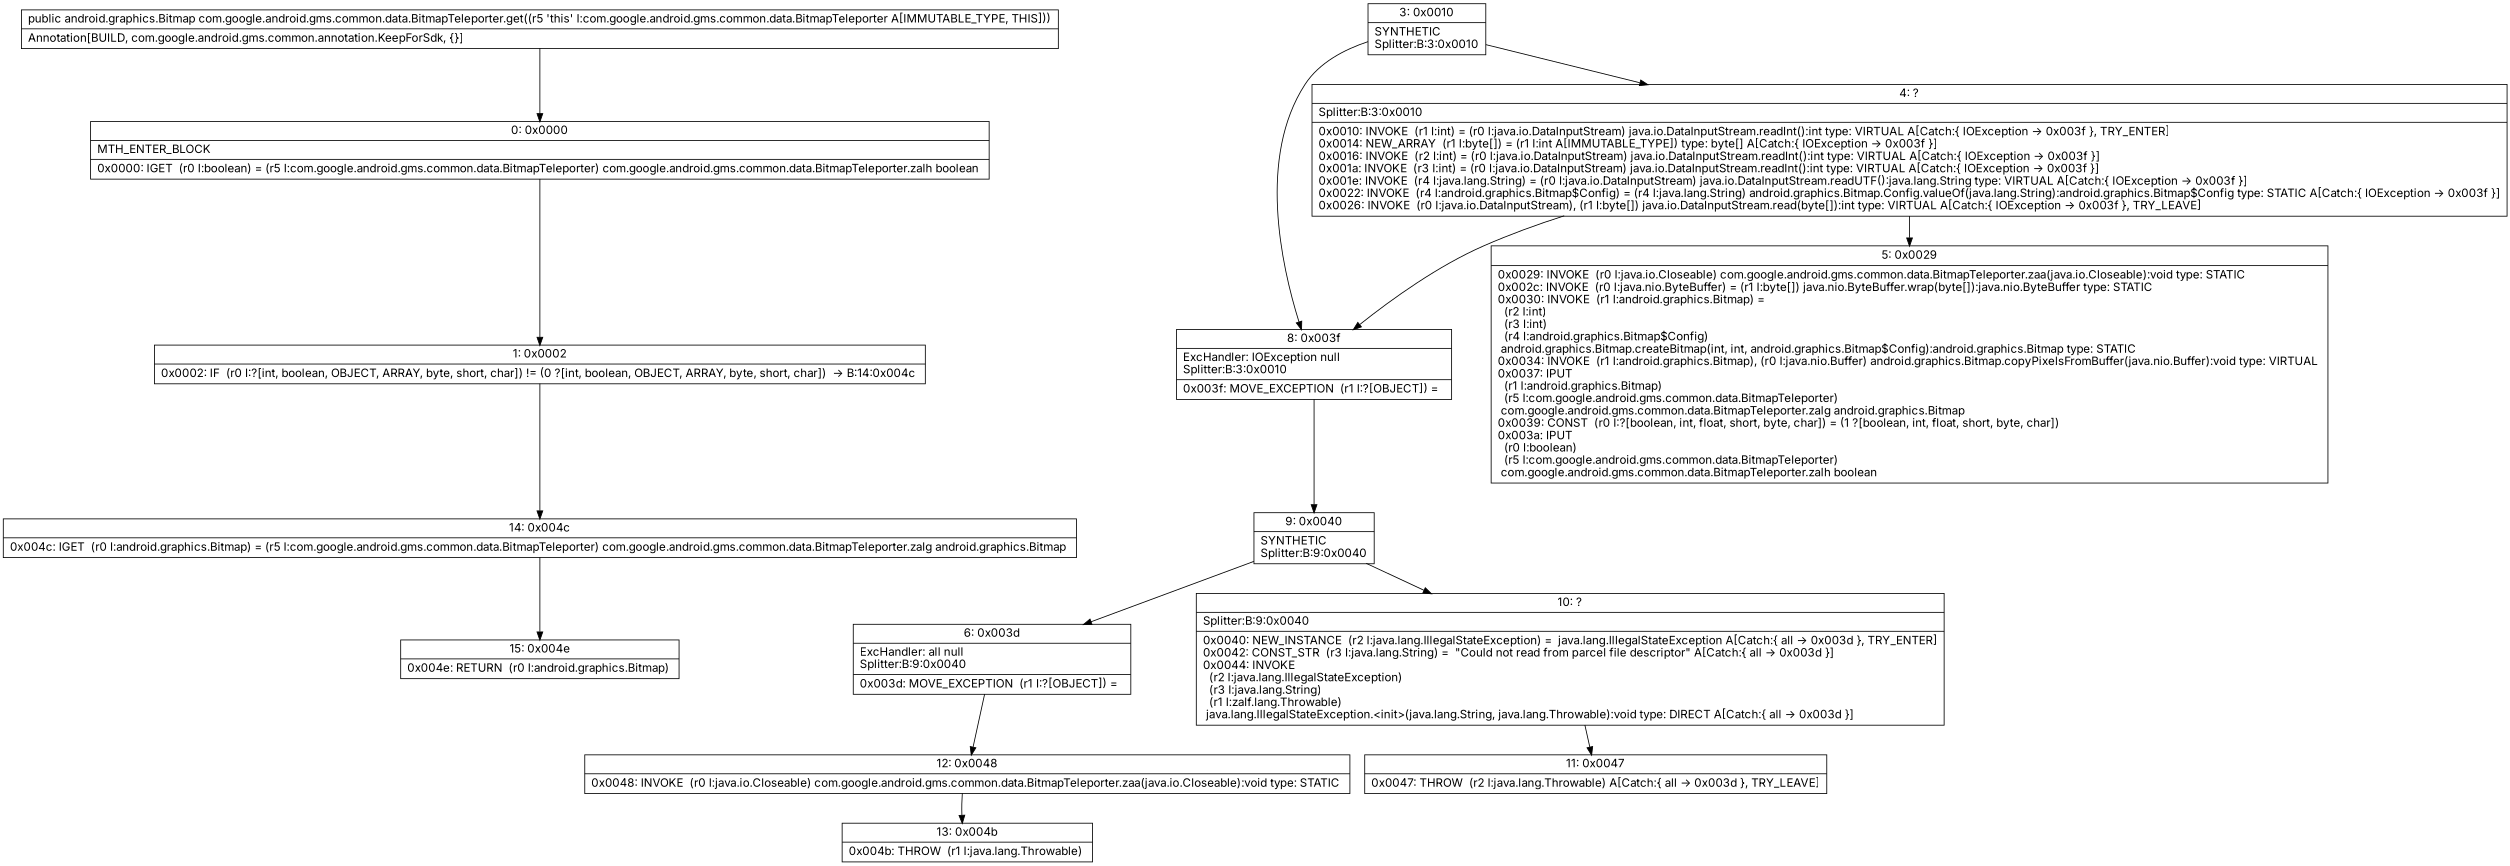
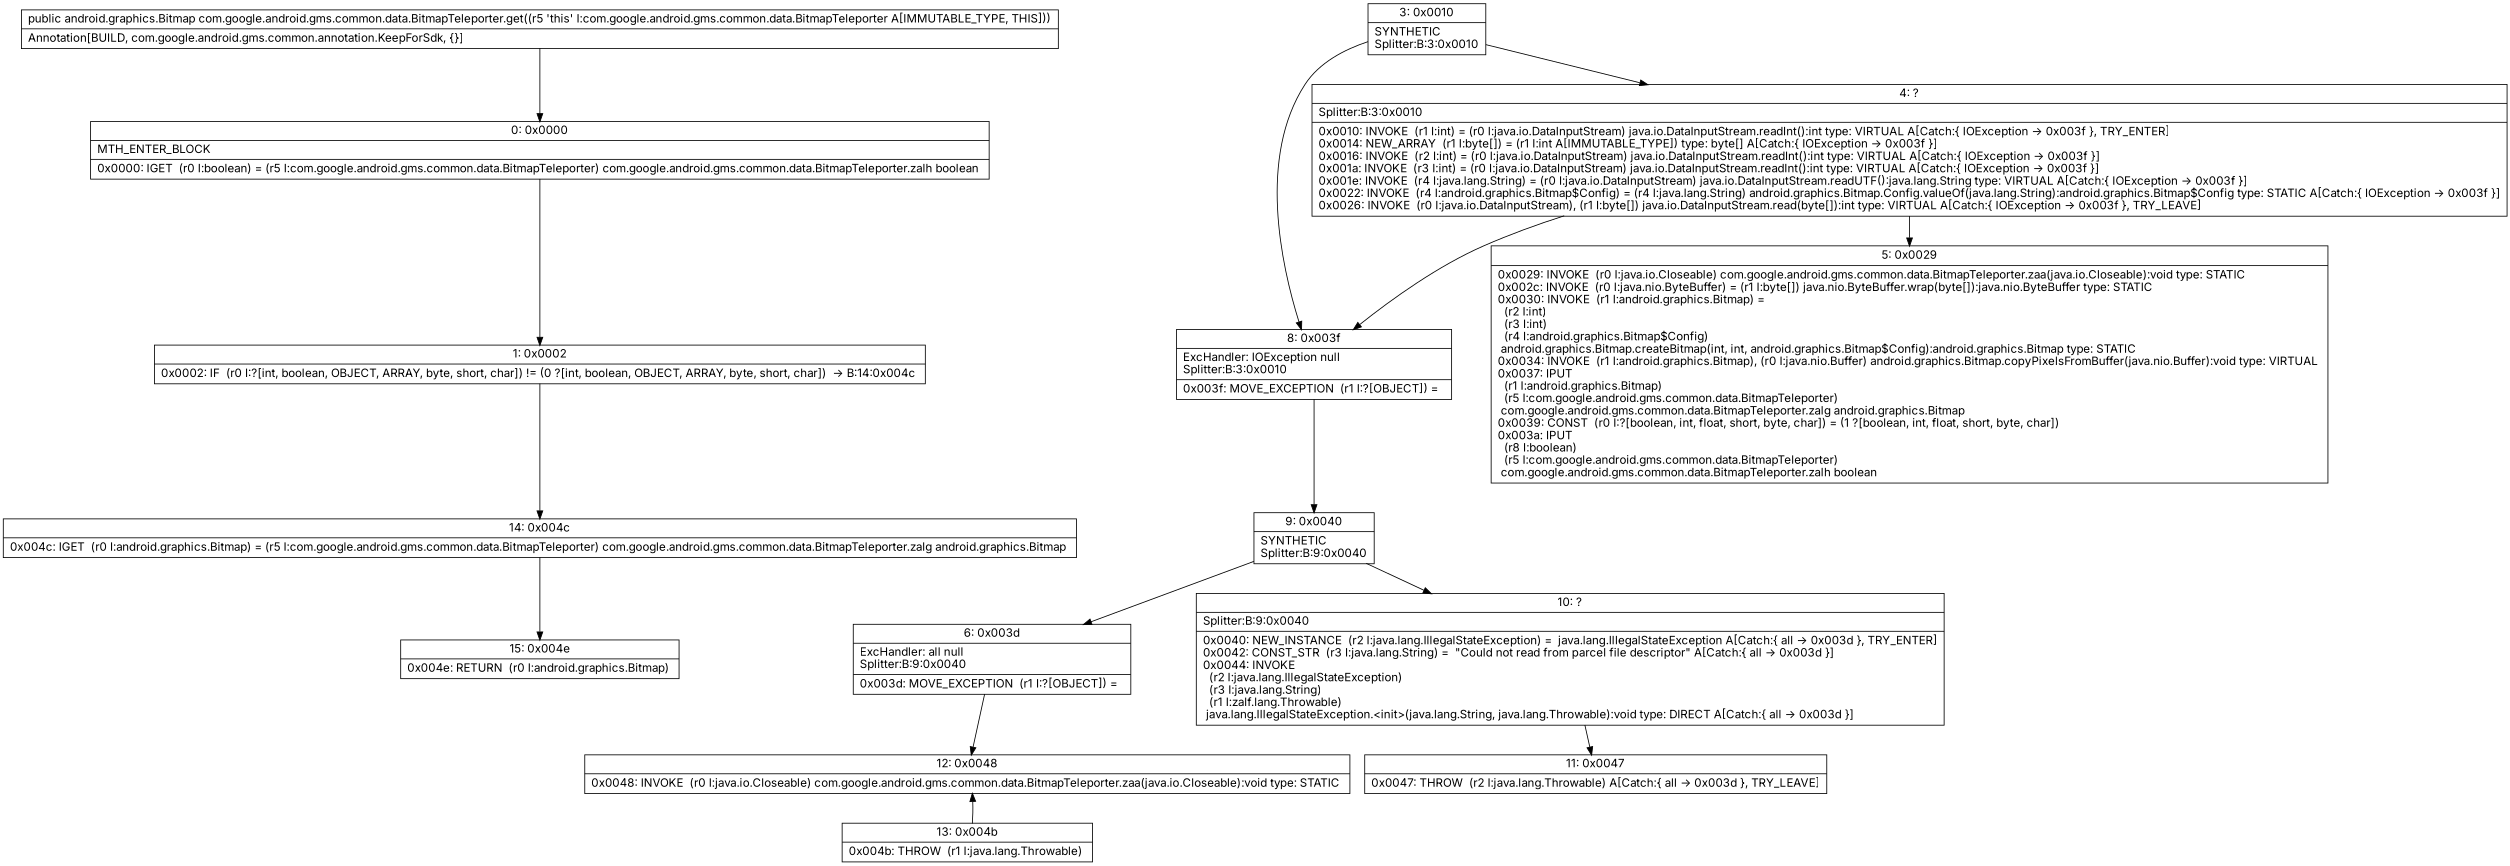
(1538, 448) -> (1538, 448)
(962, 804) -> (973, 813)
